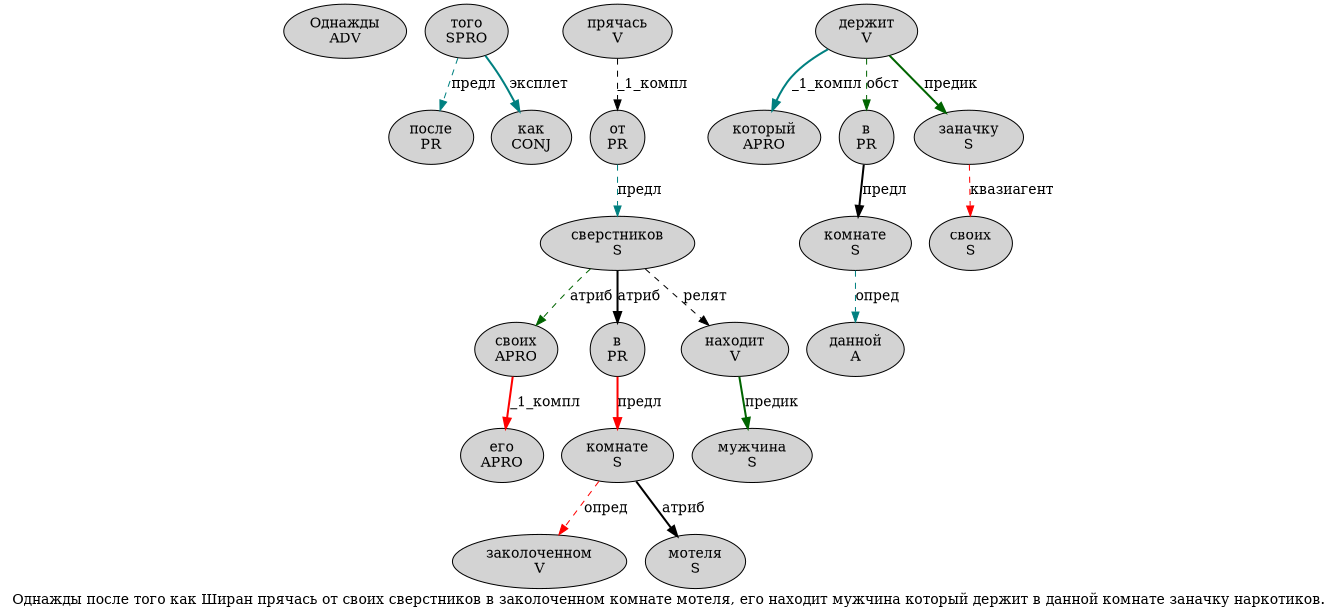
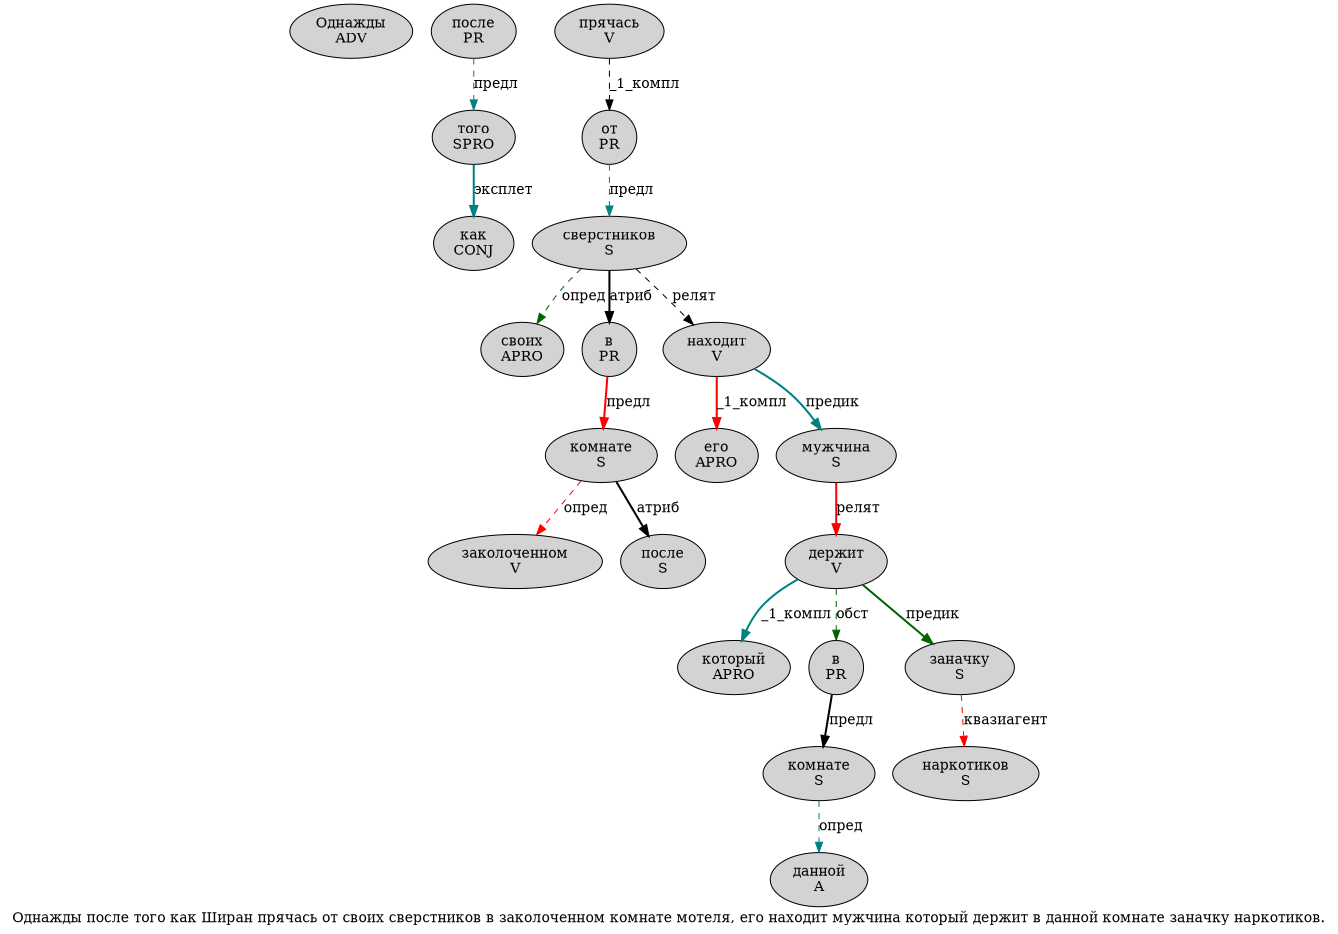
(451, 79) -> (474, 79)
(971, 243) -> (966, 774)
(592, 296) -> (584, 296)
(510, 397) -> (717, 397)
(743, 397) -> (788, 391)
none -> (836, 503)
(695, 562) -> (663, 562)
